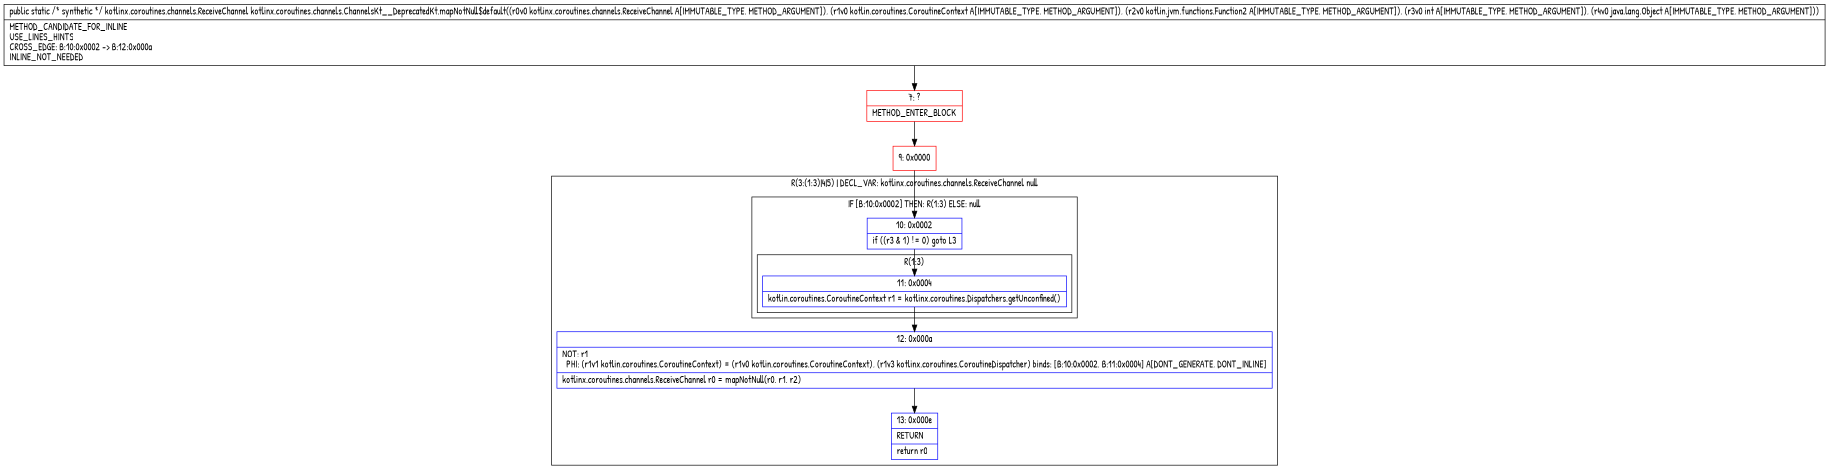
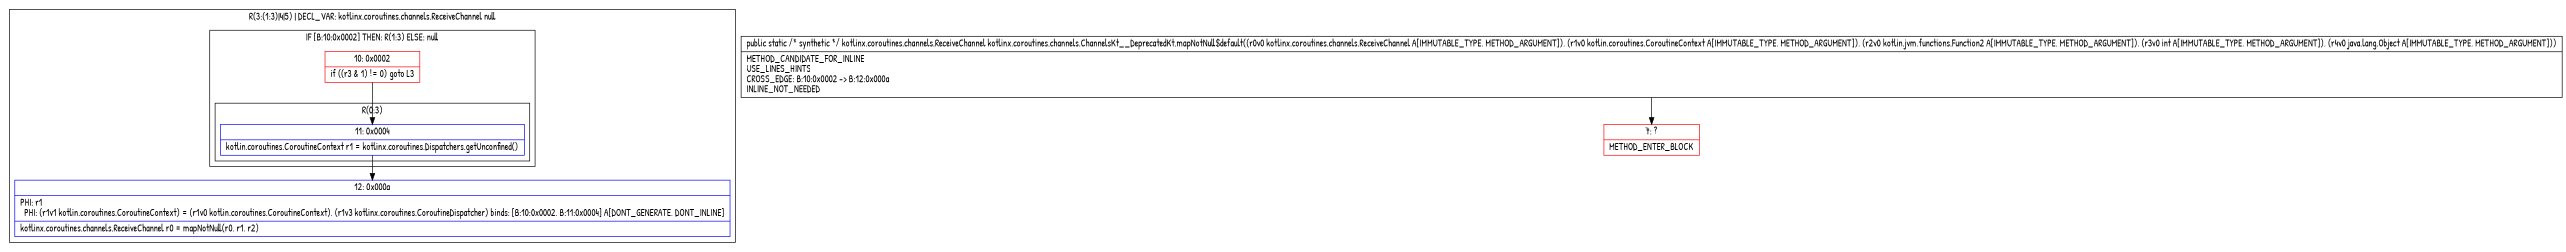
(915, 158) -> none
(915, 234) -> (372, 67)
(915, 263) -> (372, 111)
(576, 355) -> (33, 203)
(915, 436) -> none
